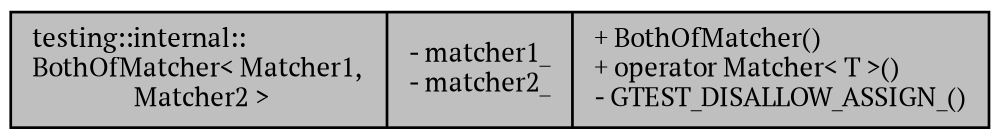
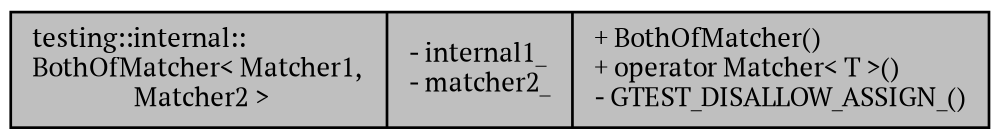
(480, 54) -> (478, 54)
